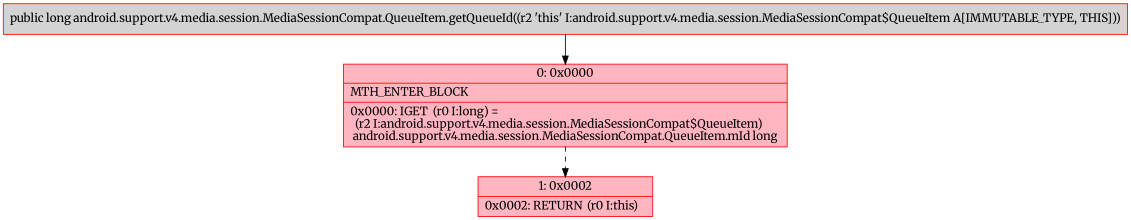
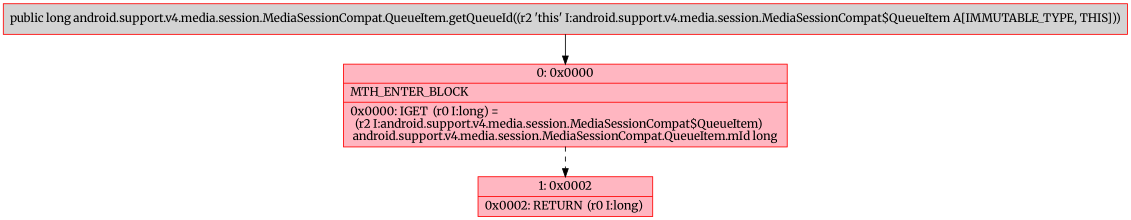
(563, 206) -> (565, 206)
